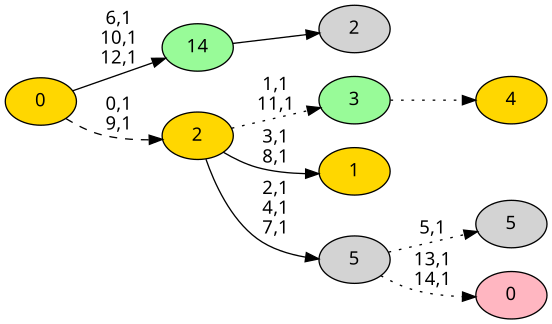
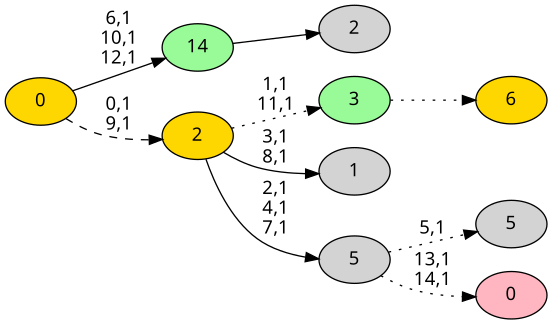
(511, 100) -> (511, 100)
(355, 171) -> (355, 171)
